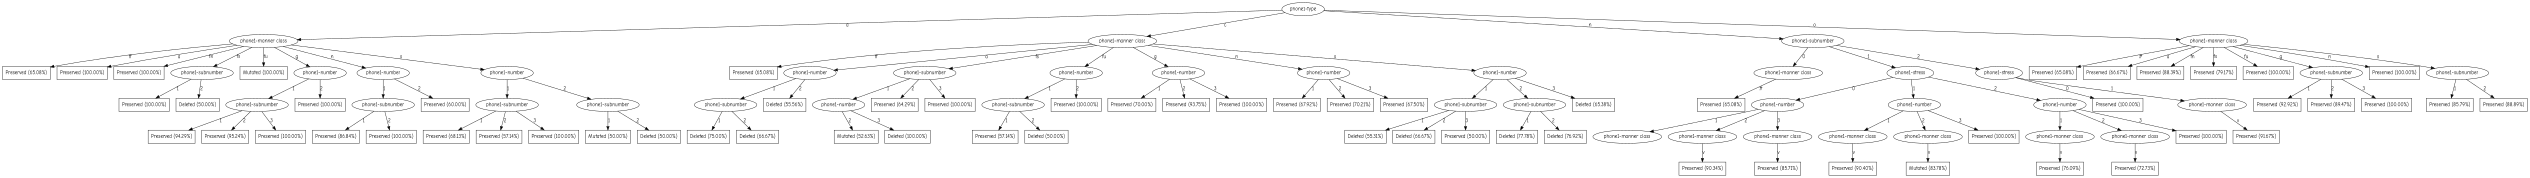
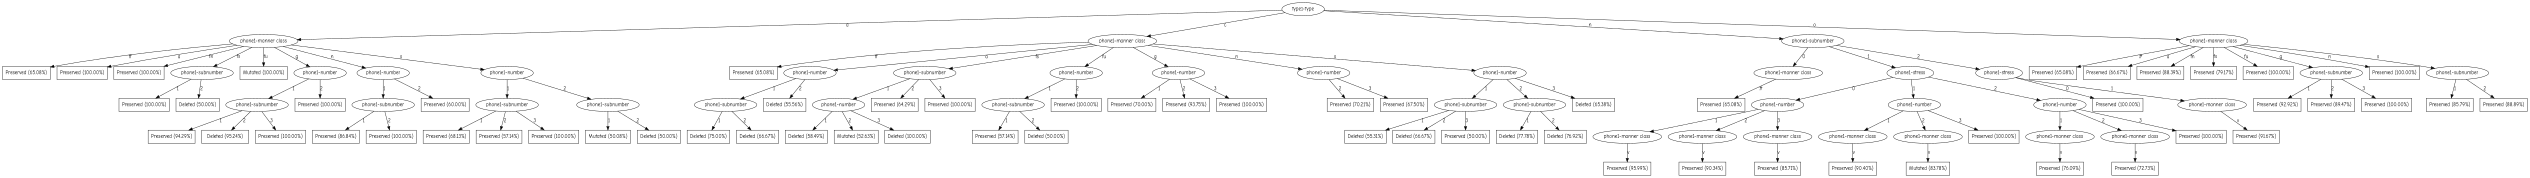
(1303, 9) -> (1303, 9)
(1297, 105) -> none
(225, 137) -> (225, 137)
(608, 137) -> (608, 137)
none -> (806, 137)
none -> (1627, 169)
